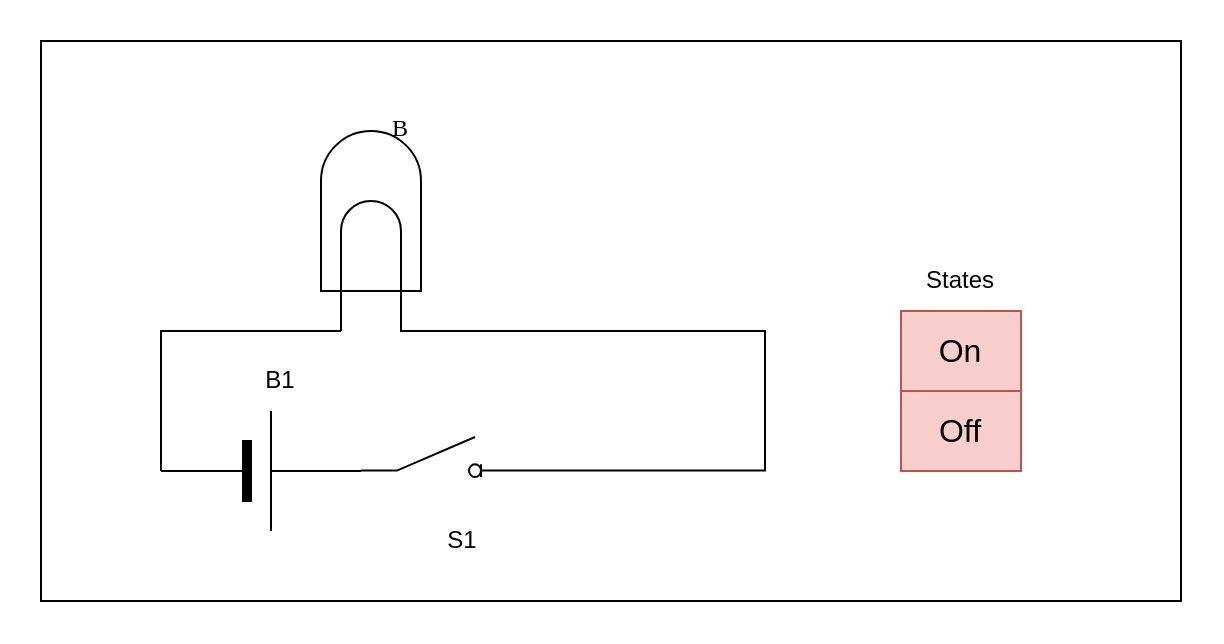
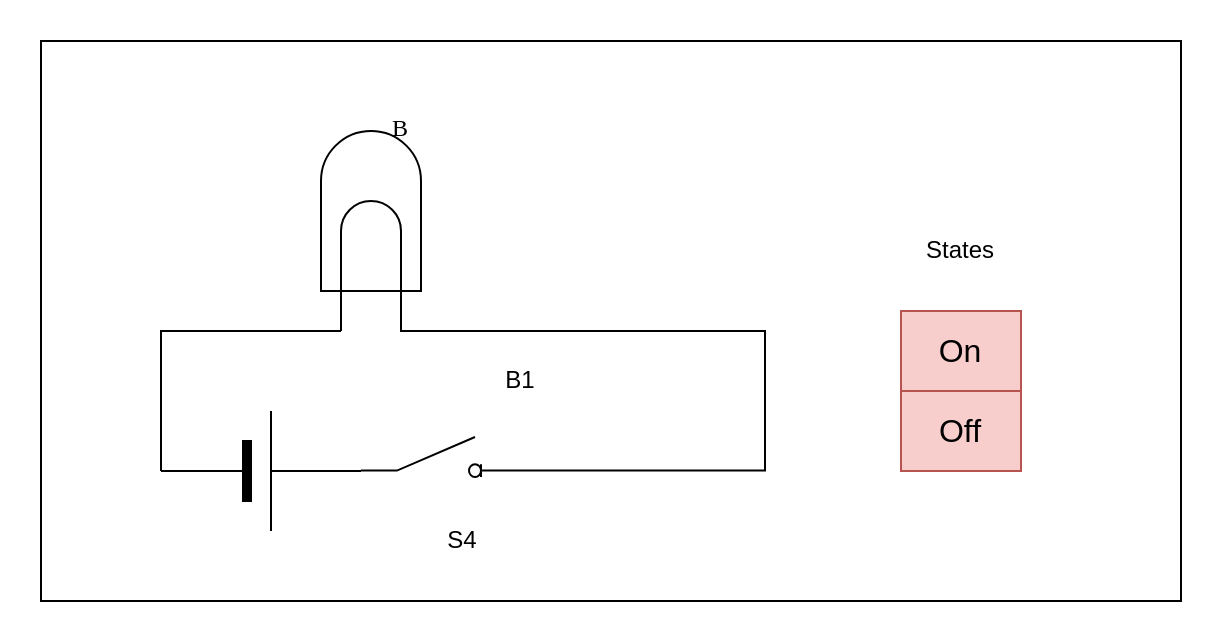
(961, 281) -> (961, 251)
(281, 381) -> (521, 381)
(463, 541) -> (463, 541)
